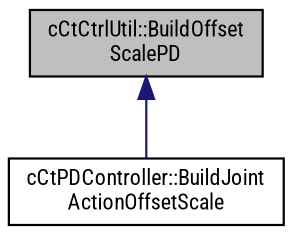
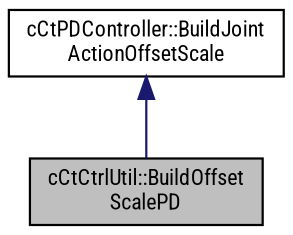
(146, 129) -> (146, 129)
